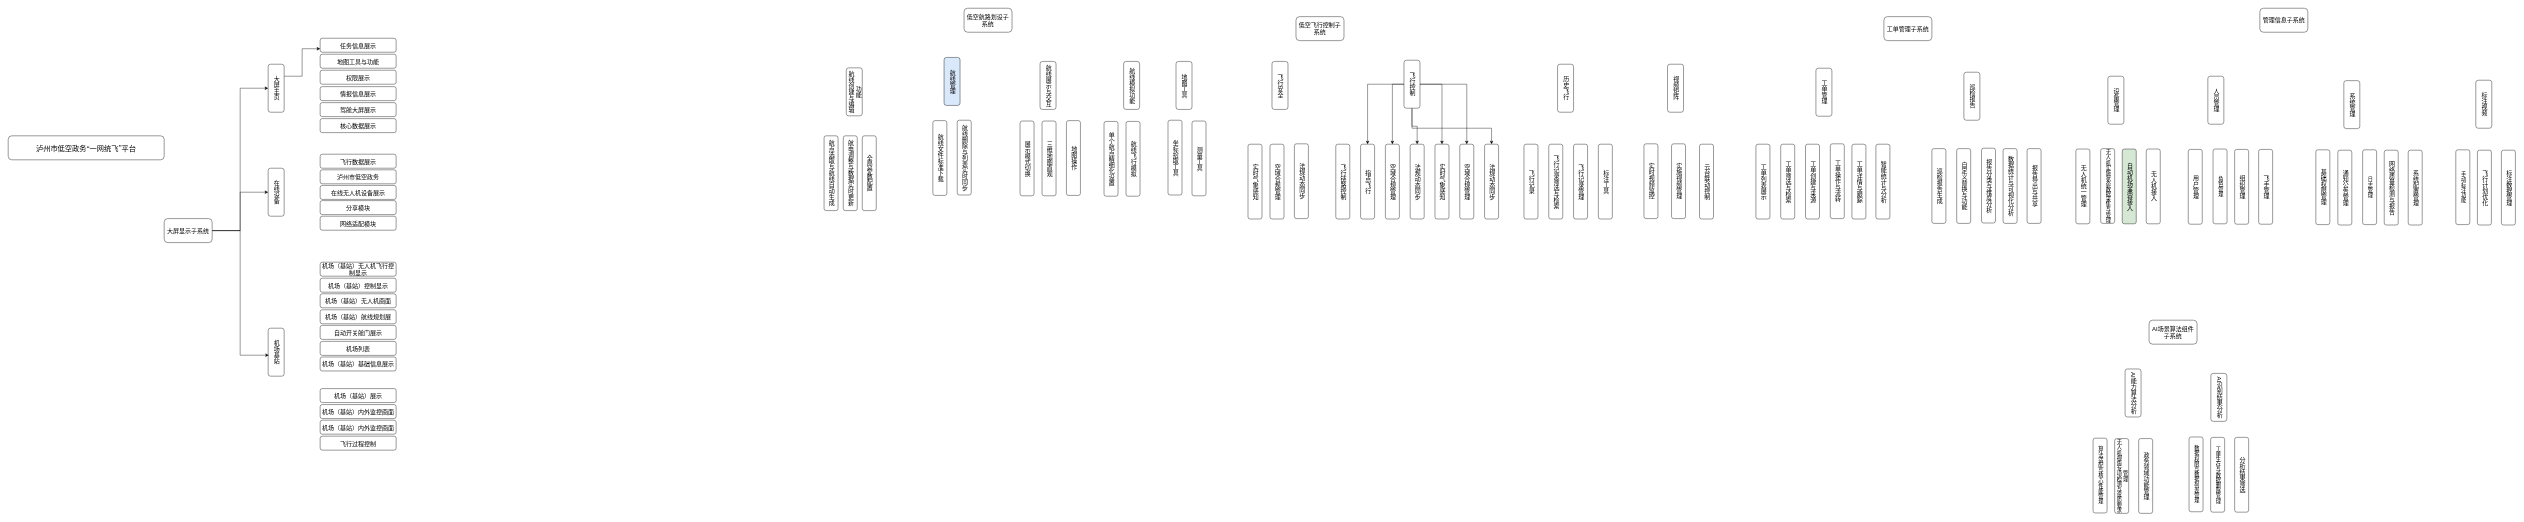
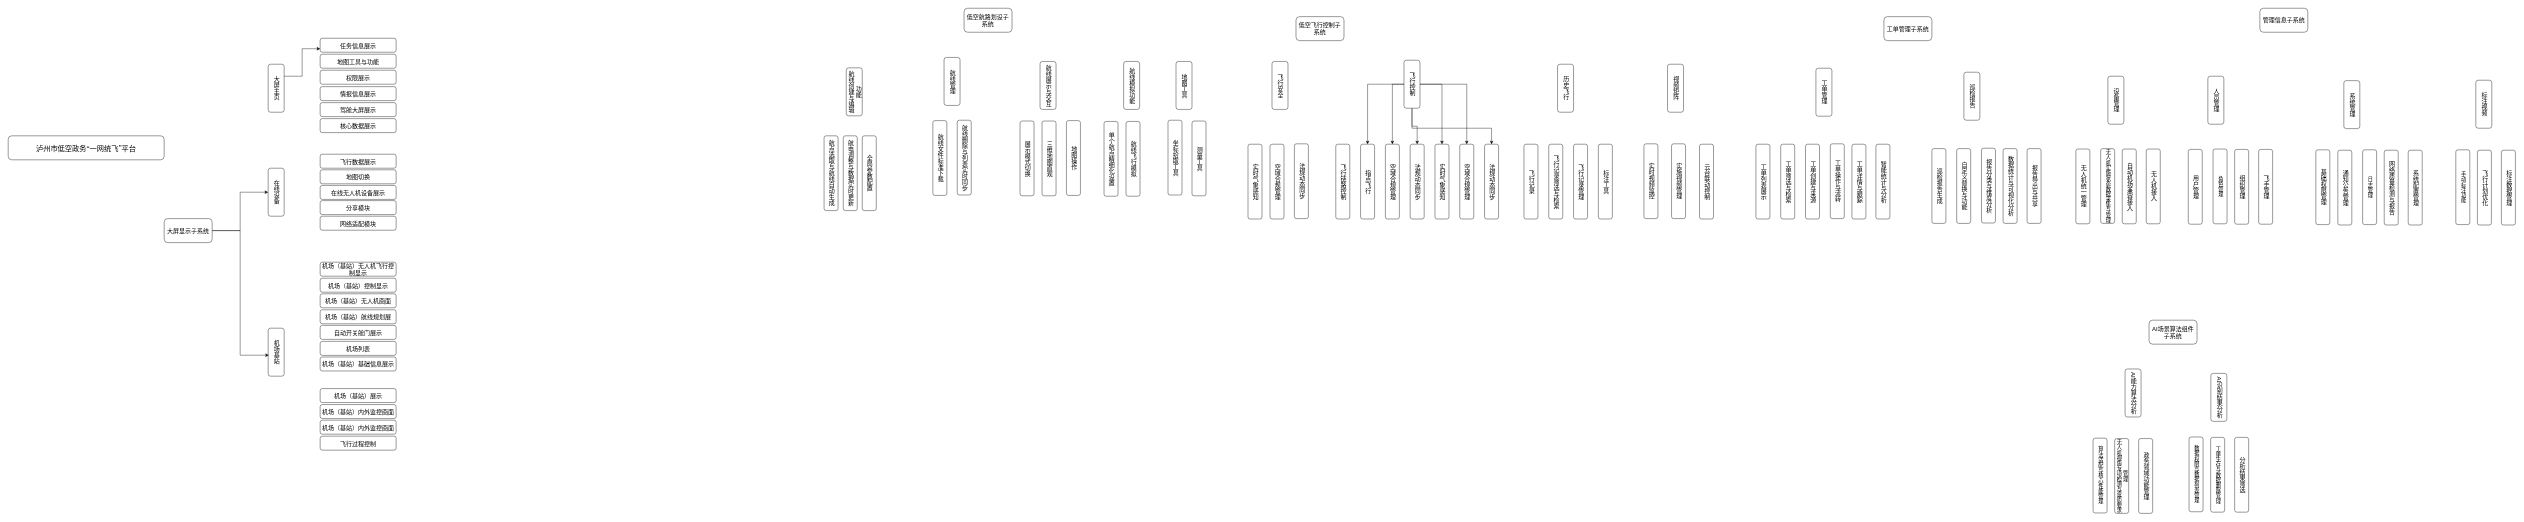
(952, 81) -> (952, 81)
(264, 88) -> none
(358, 177) -> (358, 177)
(2130, 186) -> (2130, 186)
